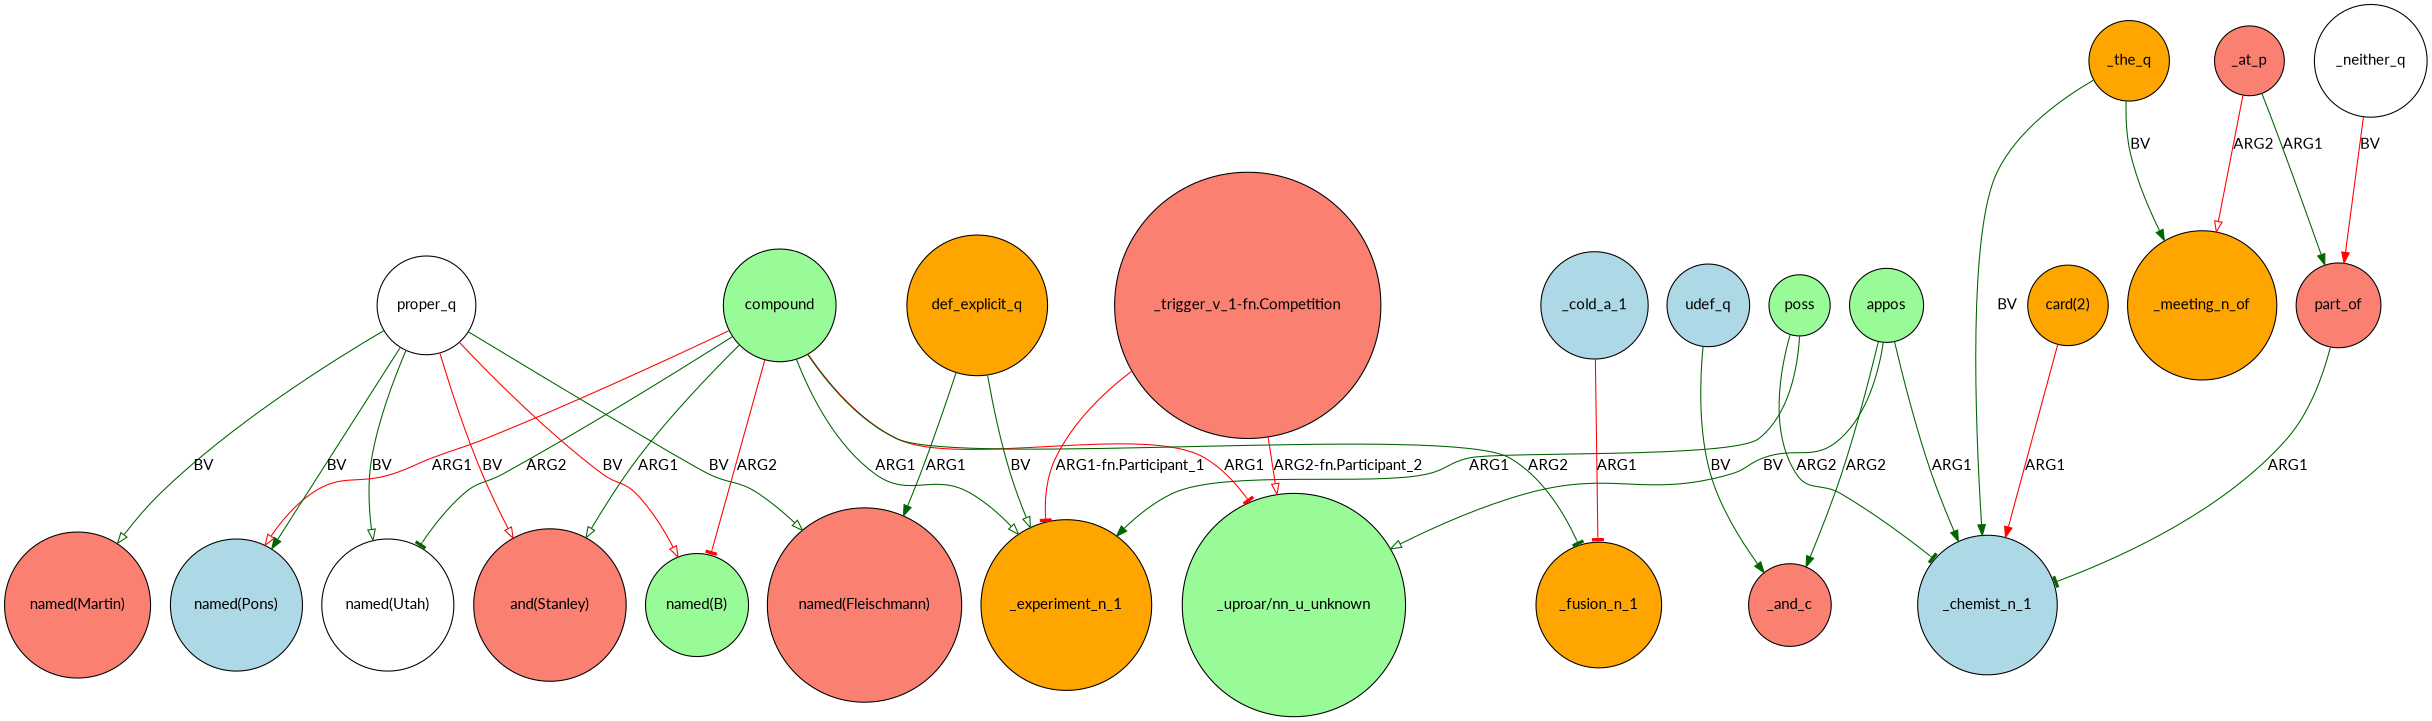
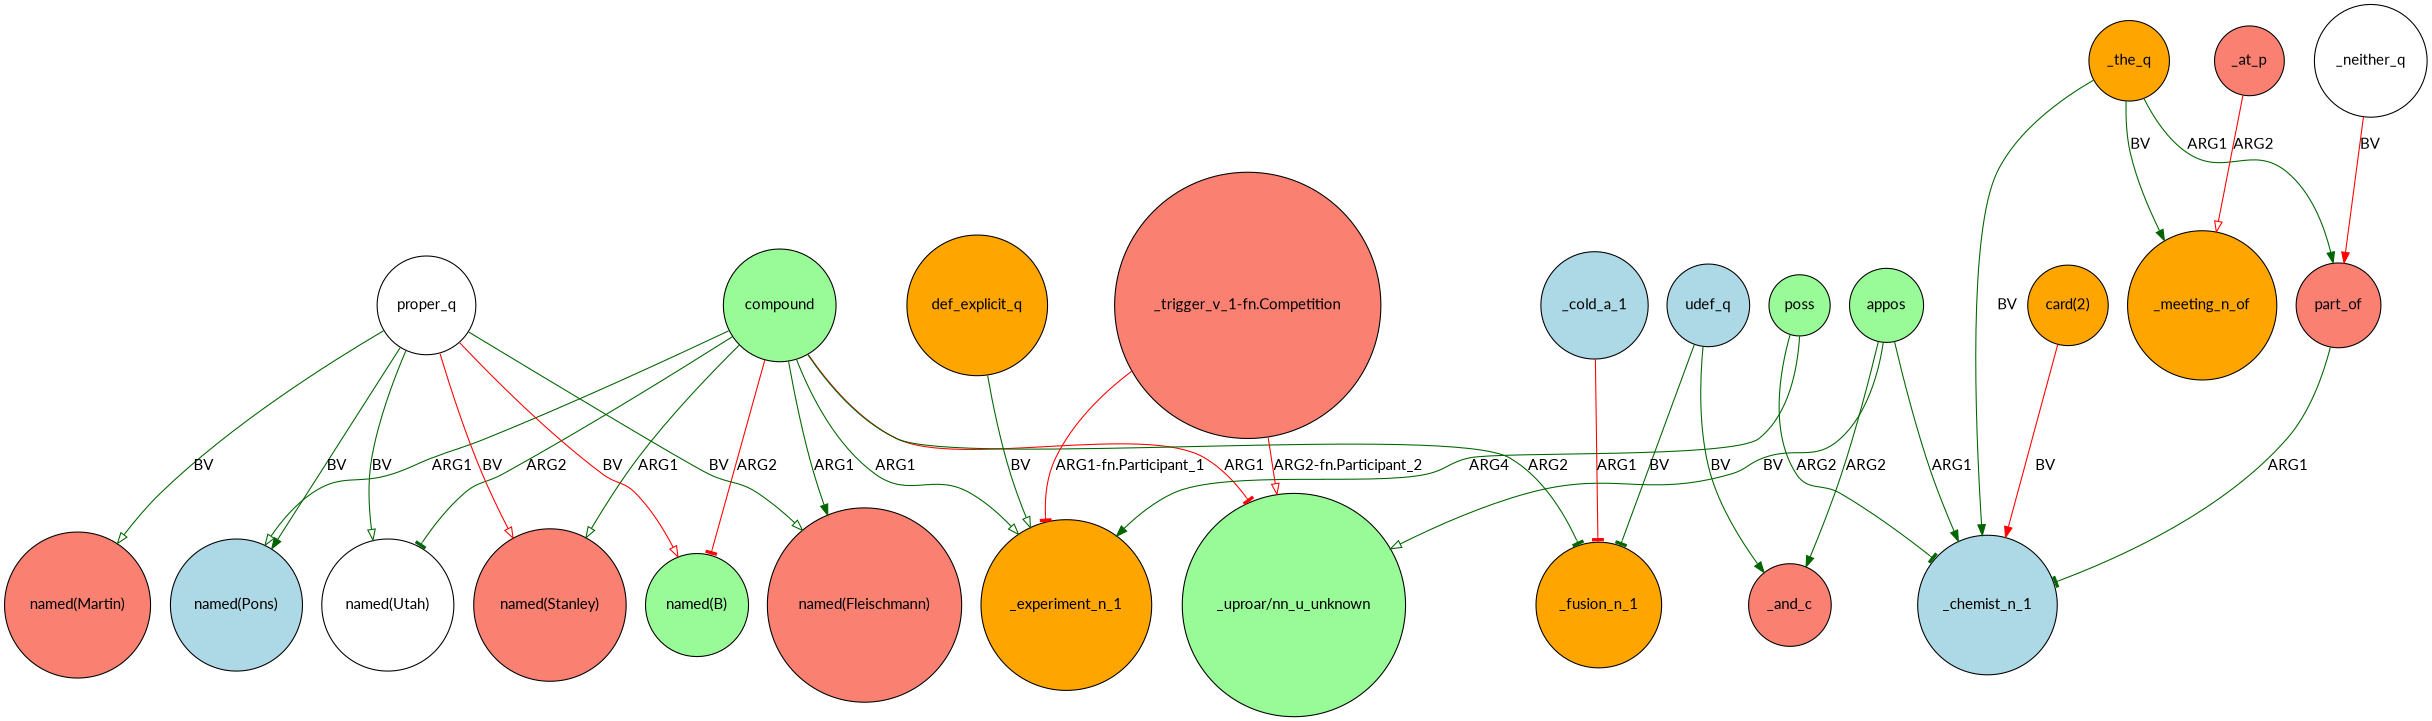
(2292, 174) -> (2249, 160)
(496, 434) -> (496, 434)
(934, 436) -> (803, 434)
none -> (1658, 442)
(1489, 466) -> (1489, 466)
(2045, 466) -> (2045, 466)
(550, 605) -> (550, 605)
